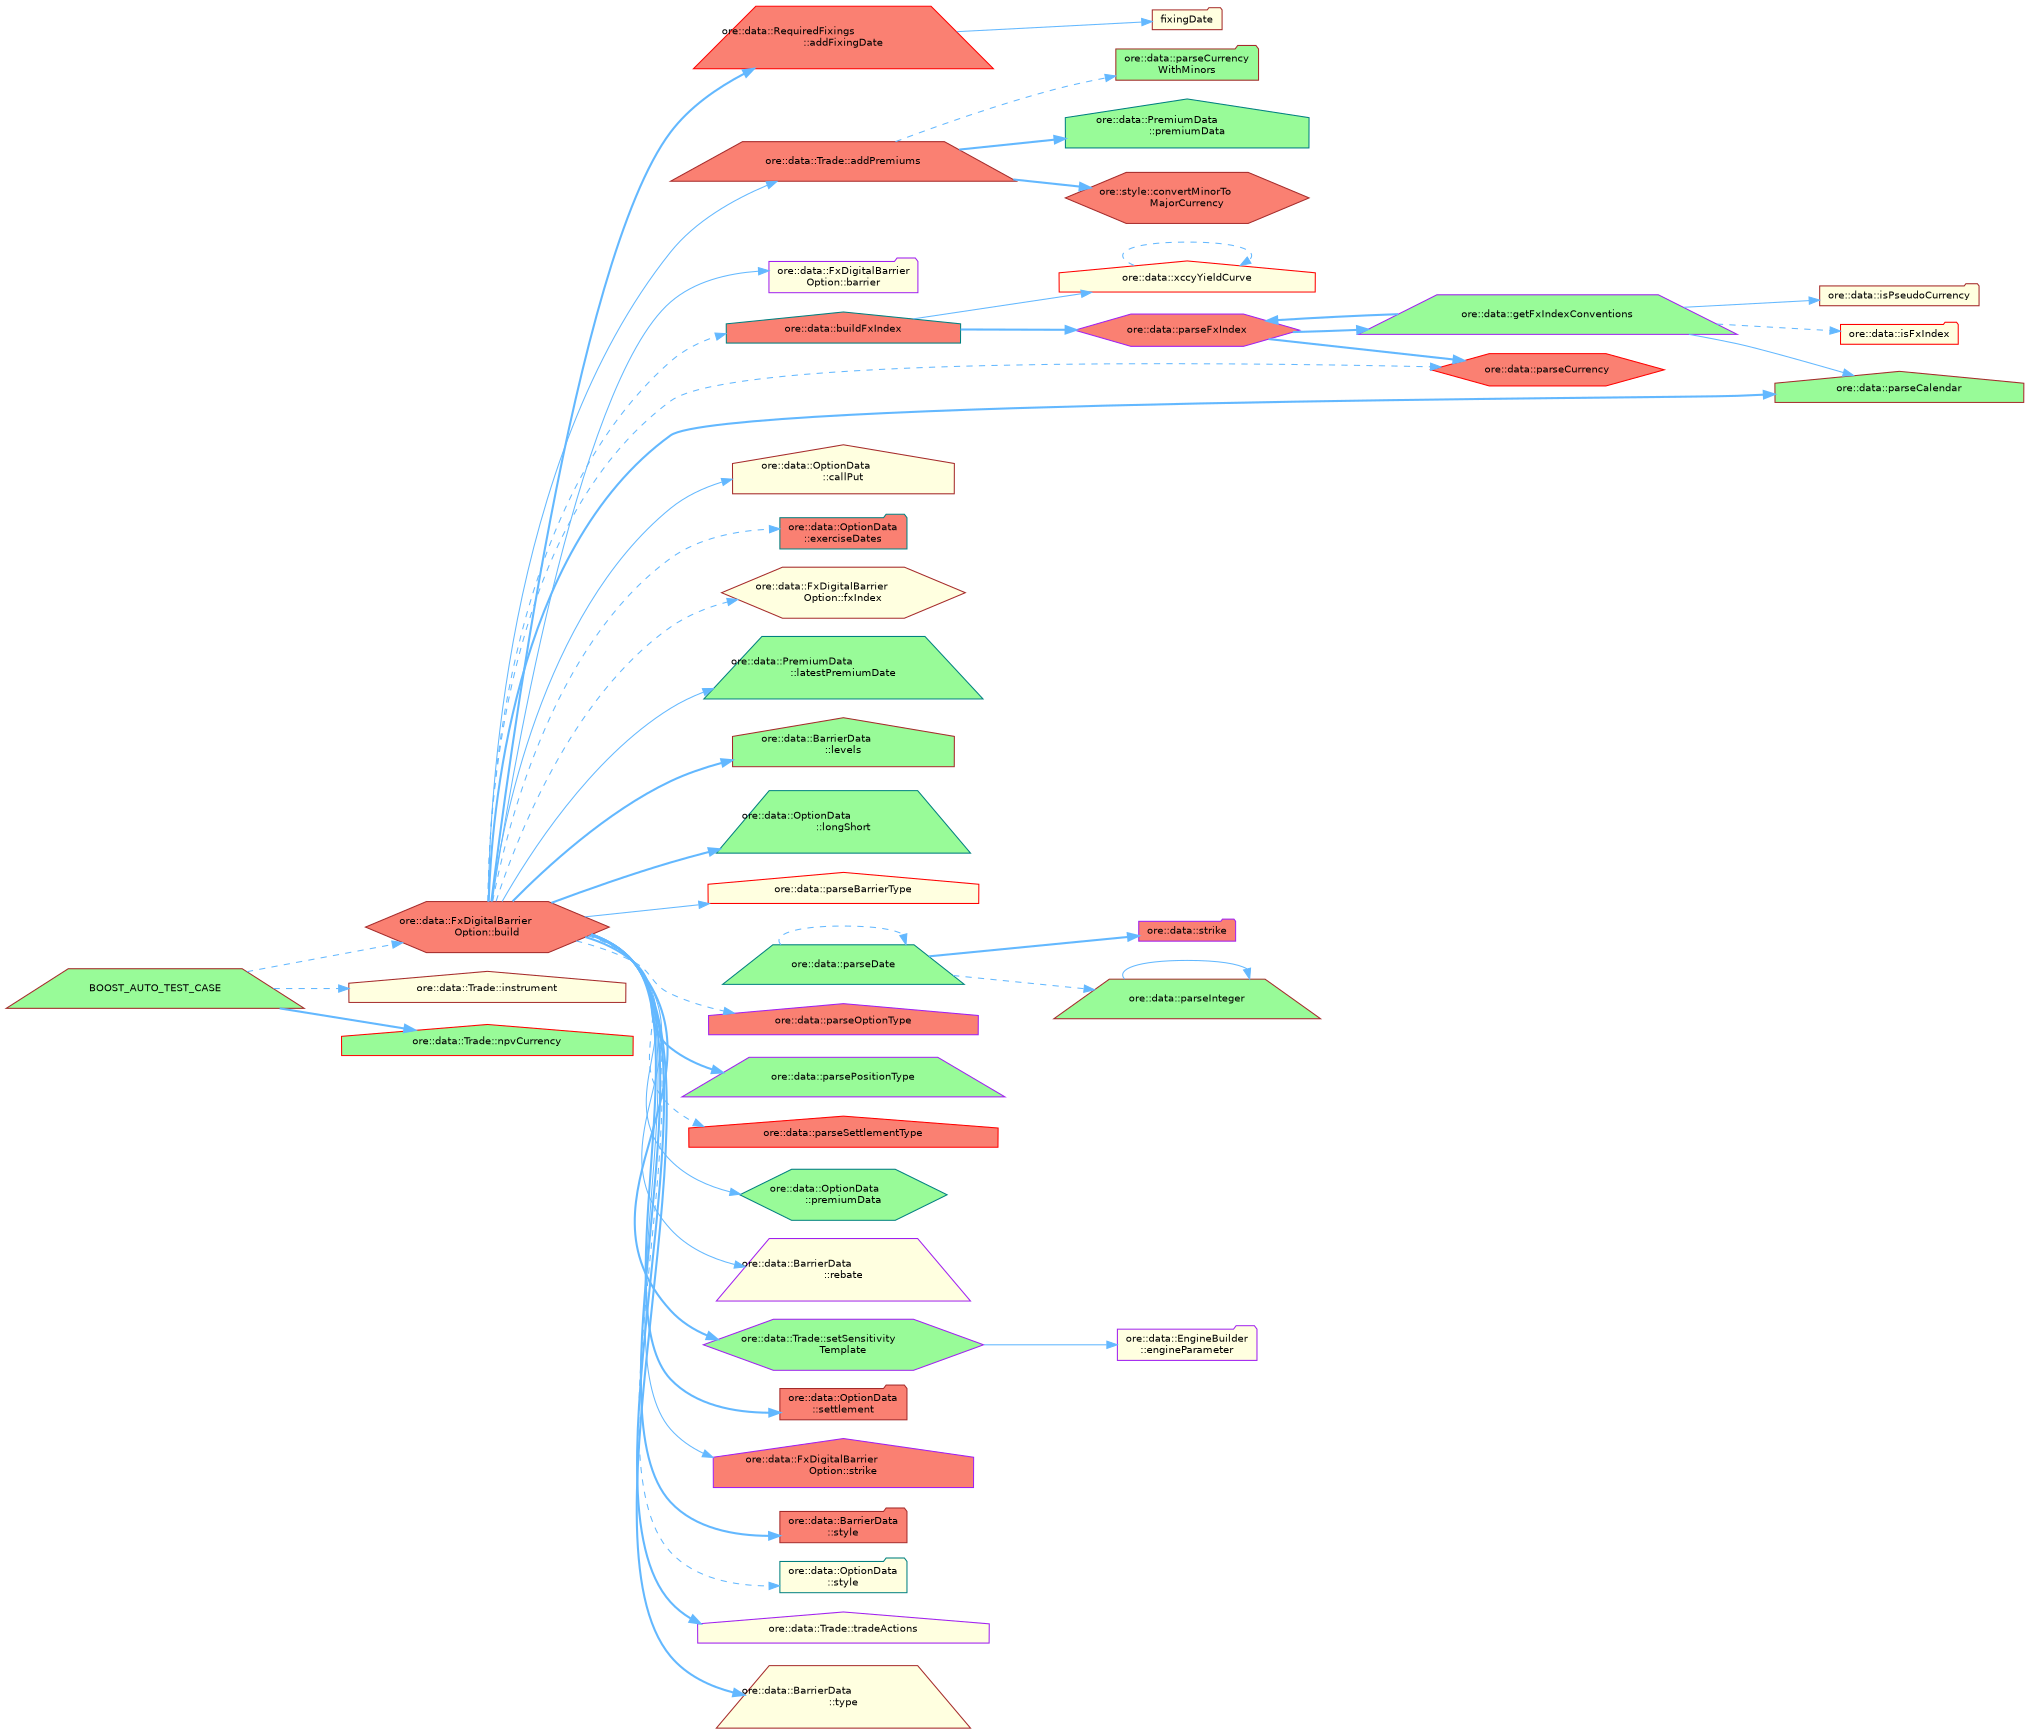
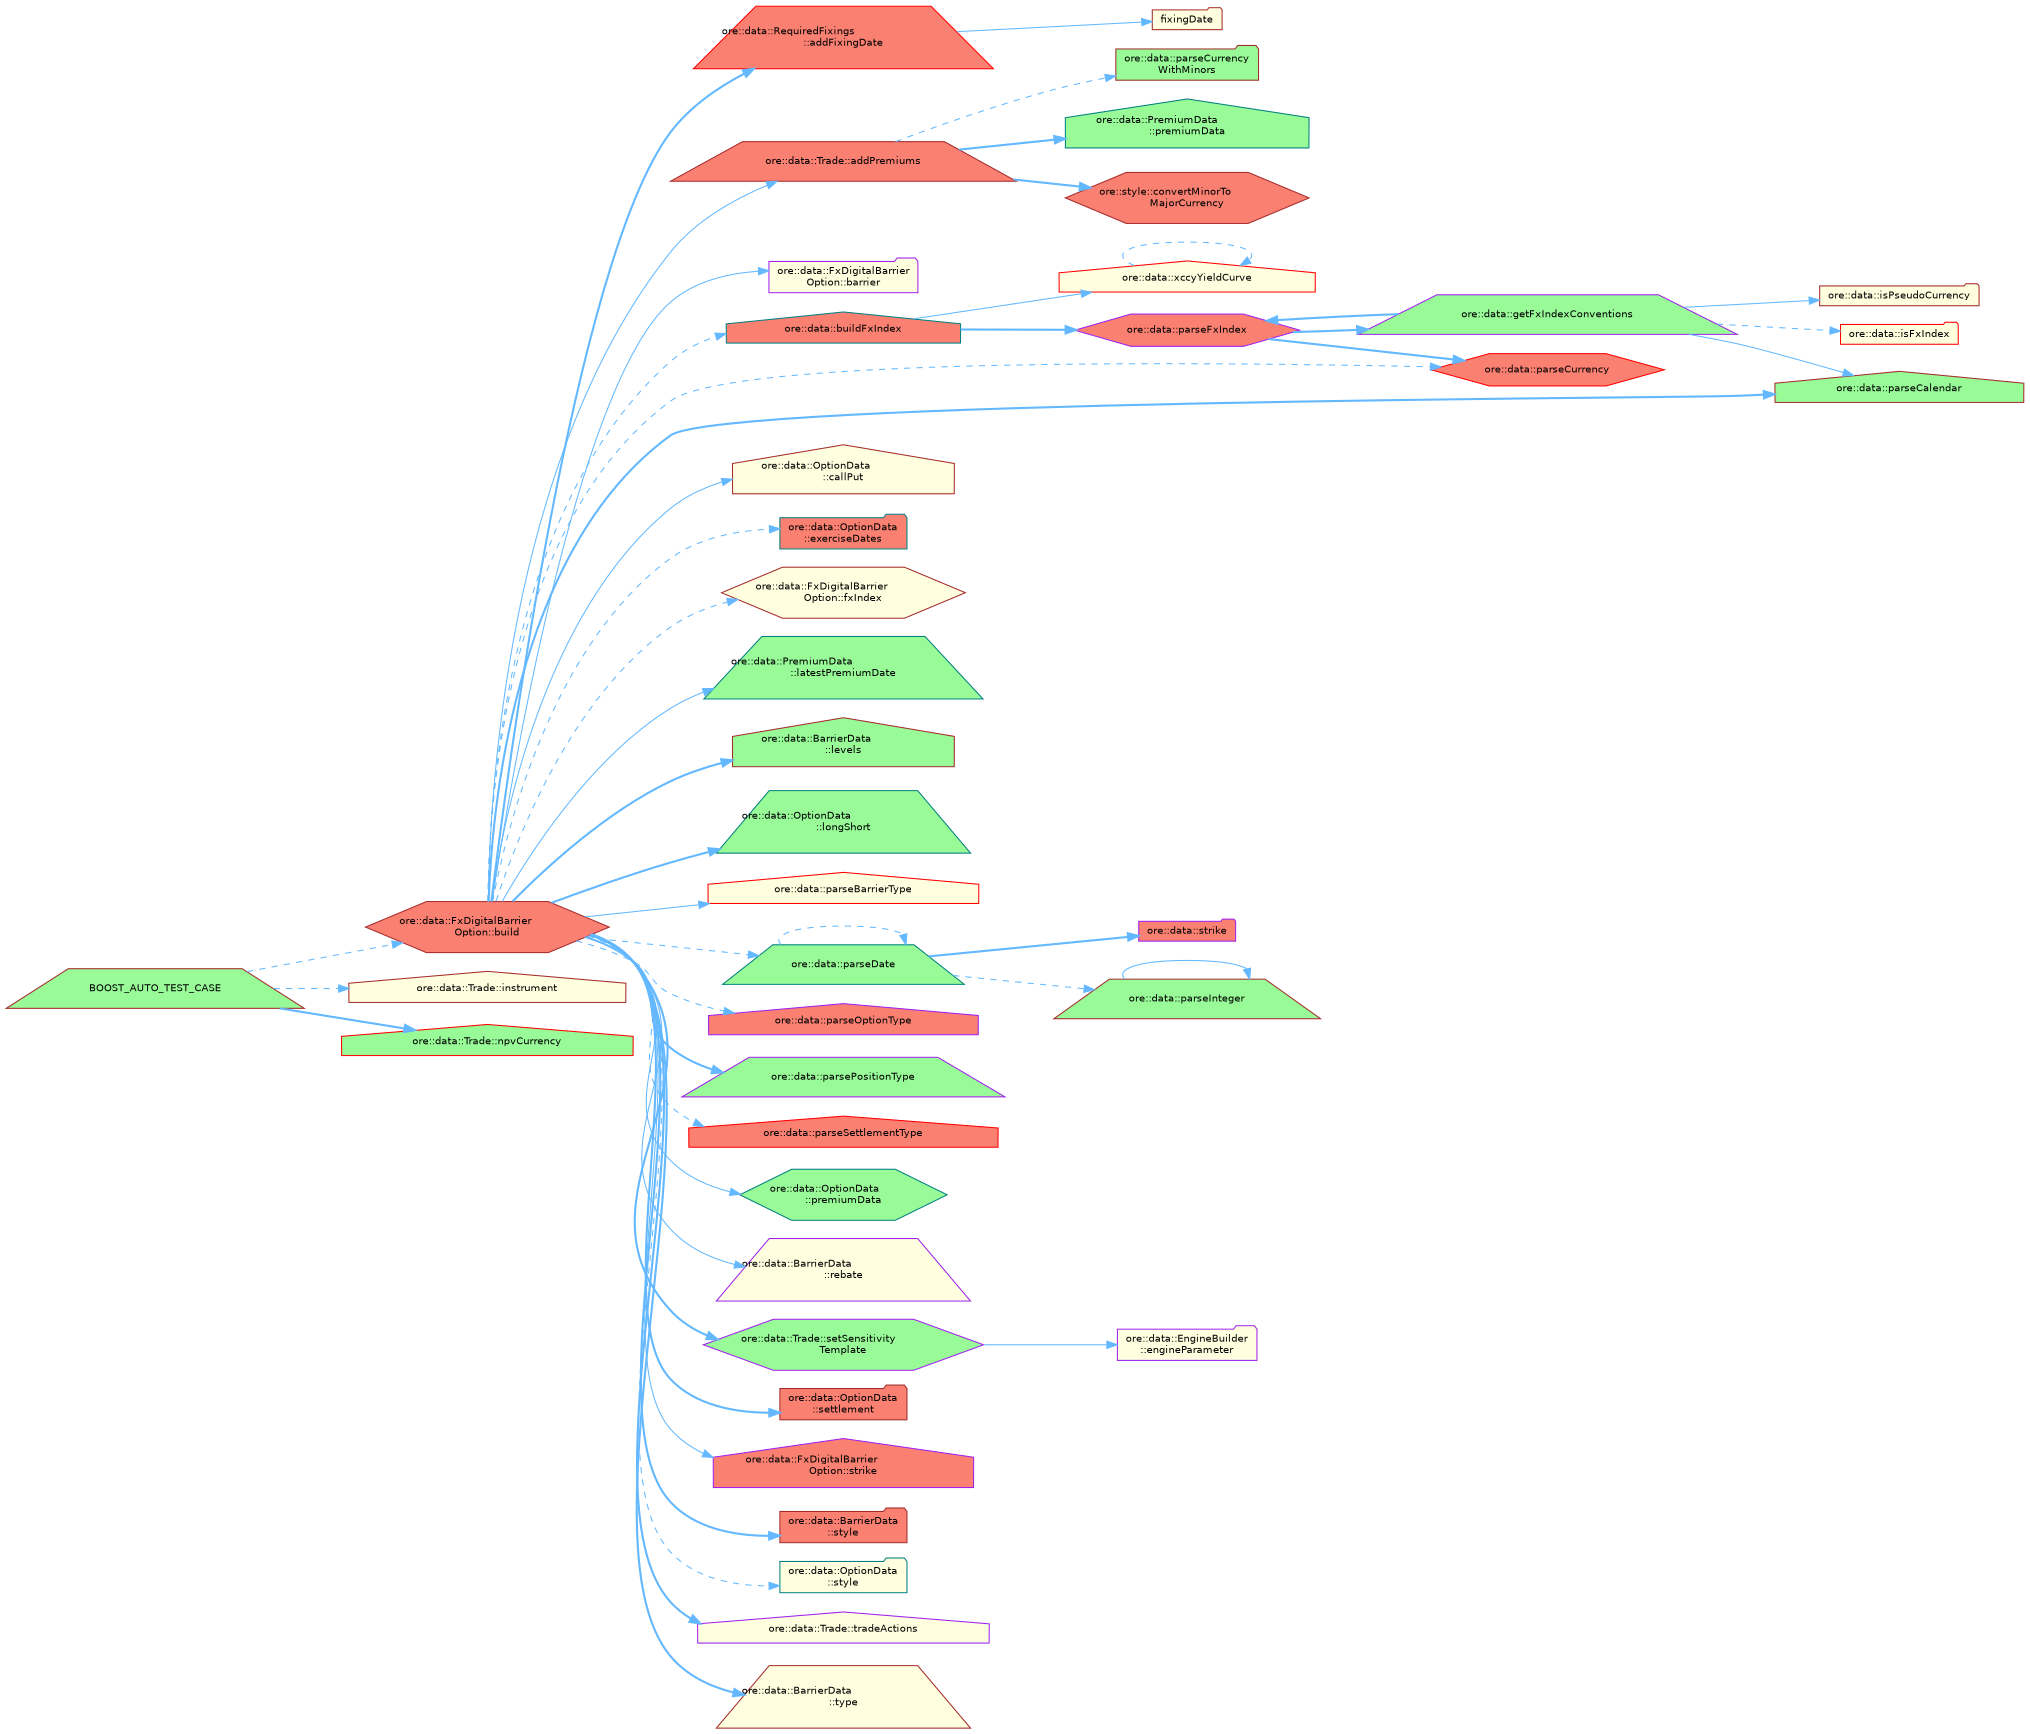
none -> (666, 946)
